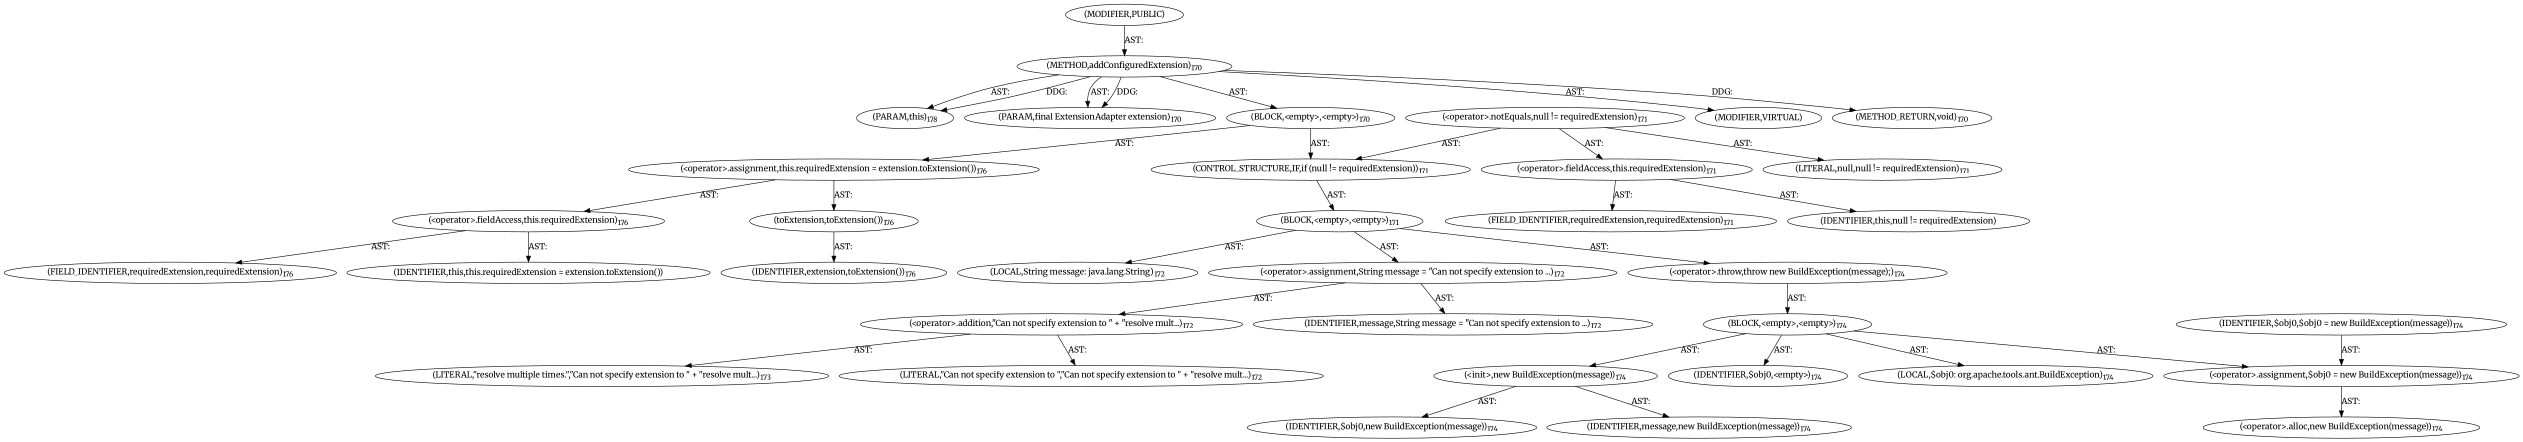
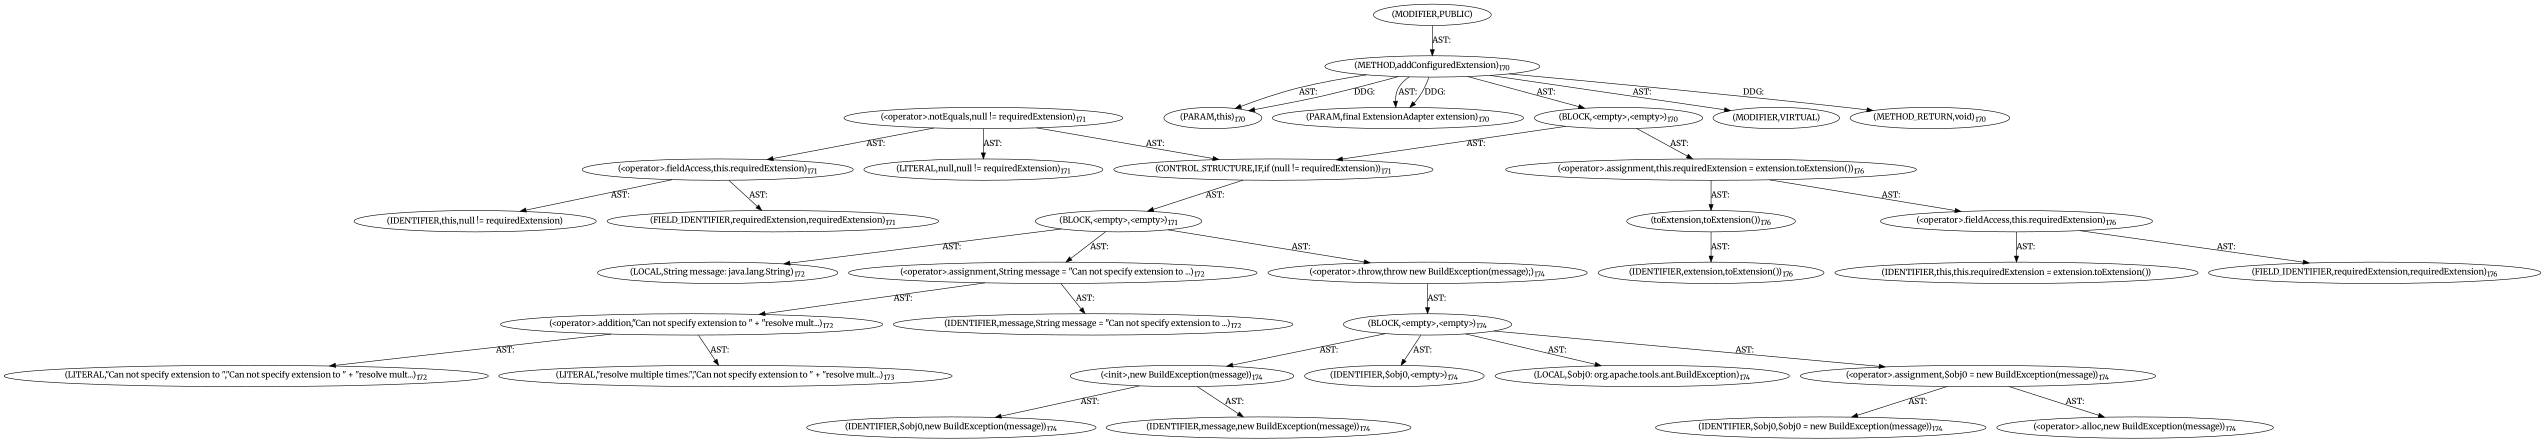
(932, 117) -> (1240, 117)
(2341, 347) -> (1902, 401)
